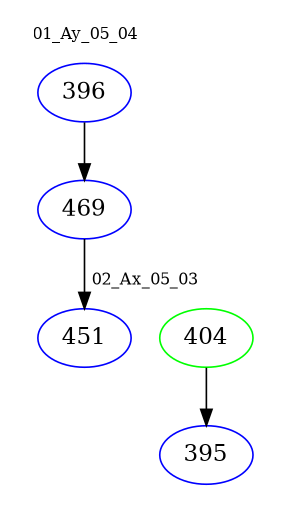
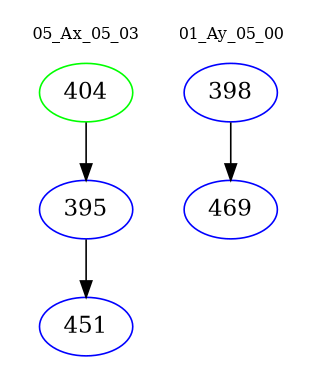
(85, 35) -> (232, 35)
(84, 93) -> (231, 93)
(84, 275) -> (86, 260)
(145, 280) -> (86, 35)
